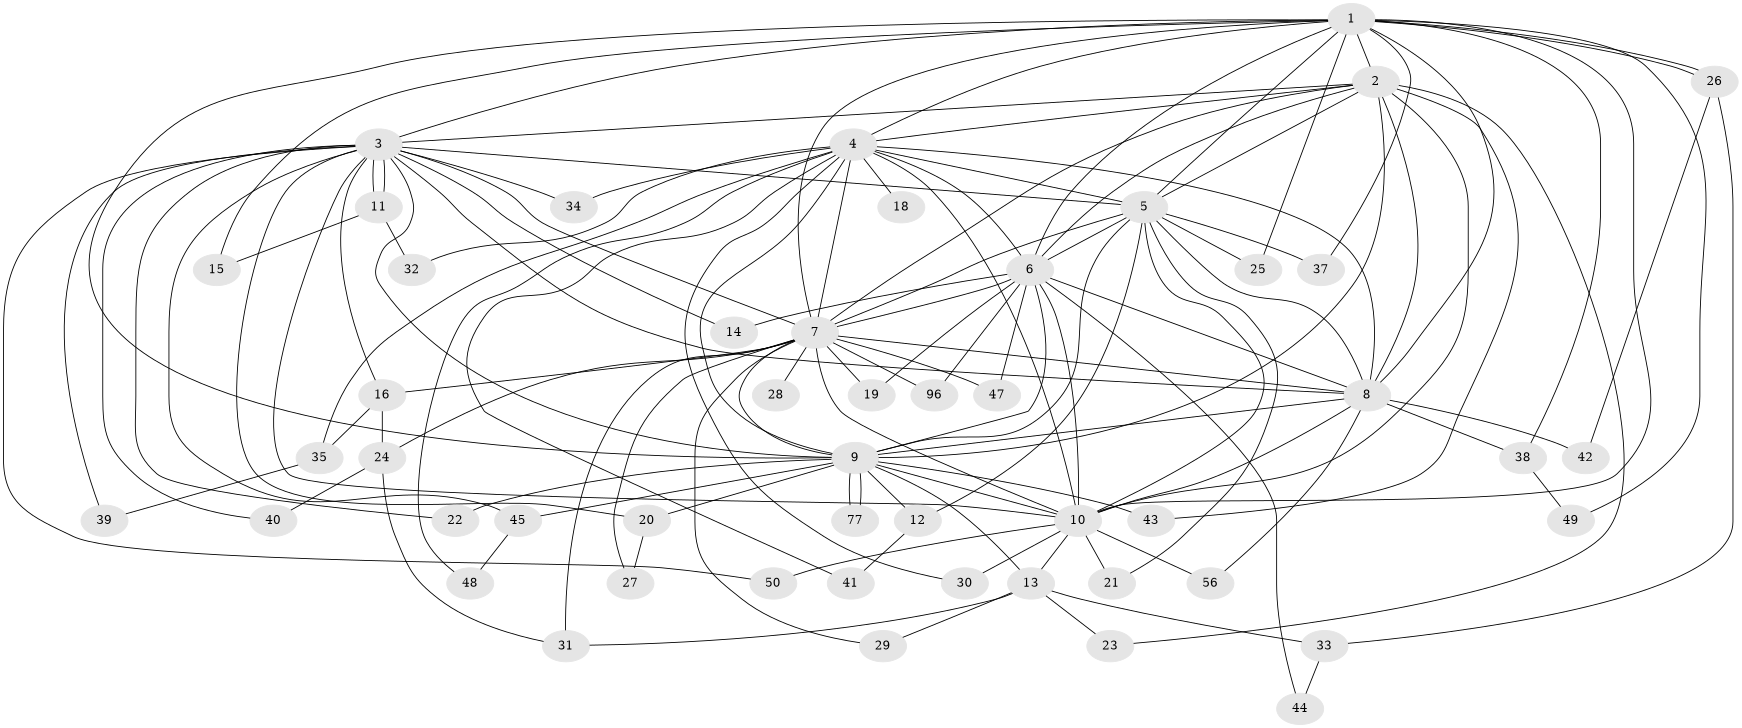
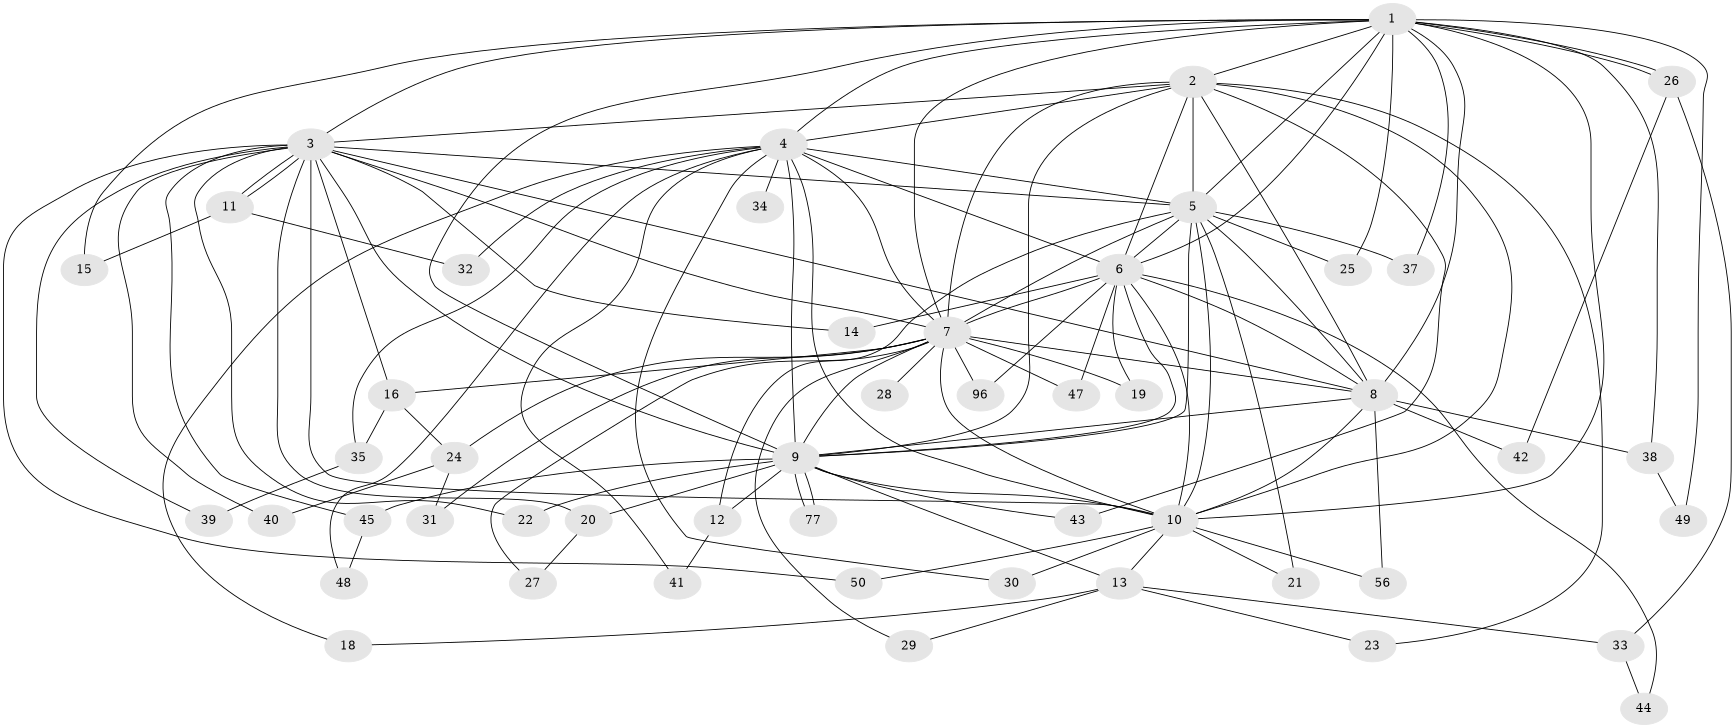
(482, 174) -> none
(1202, 189) -> none
(792, 633) -> (736, 628)
